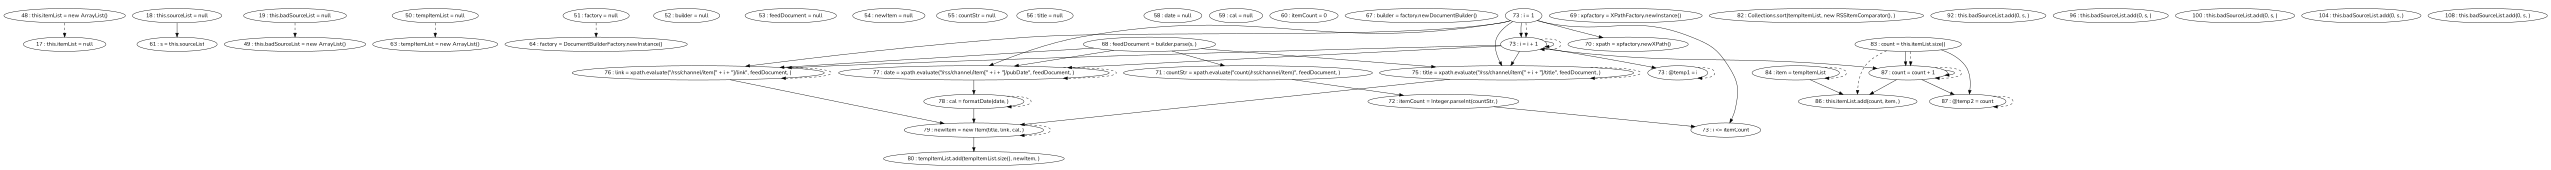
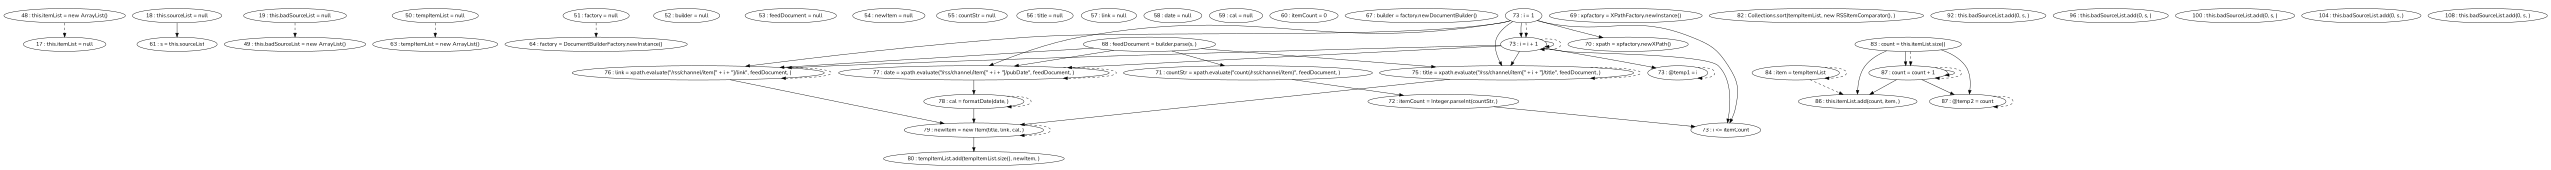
none -> (1109, 16)
(1708, 60) -> (1659, 56)
(1866, 65) -> (1865, 66)
(1825, 86) -> (1825, 86)
